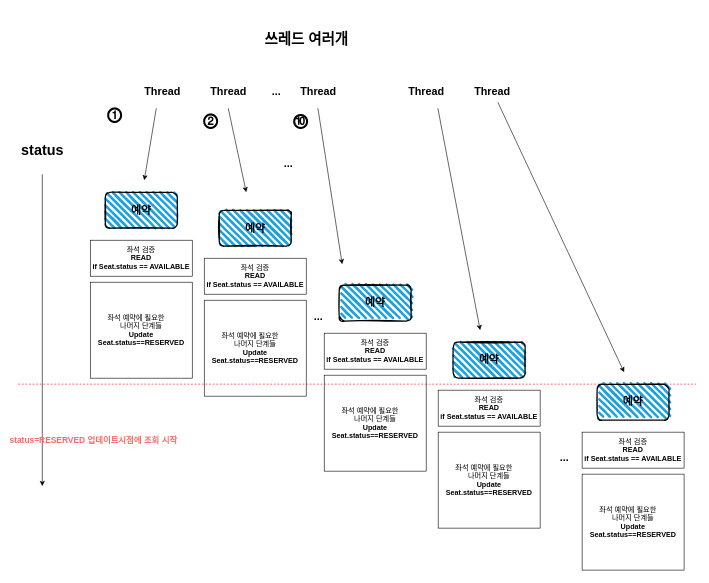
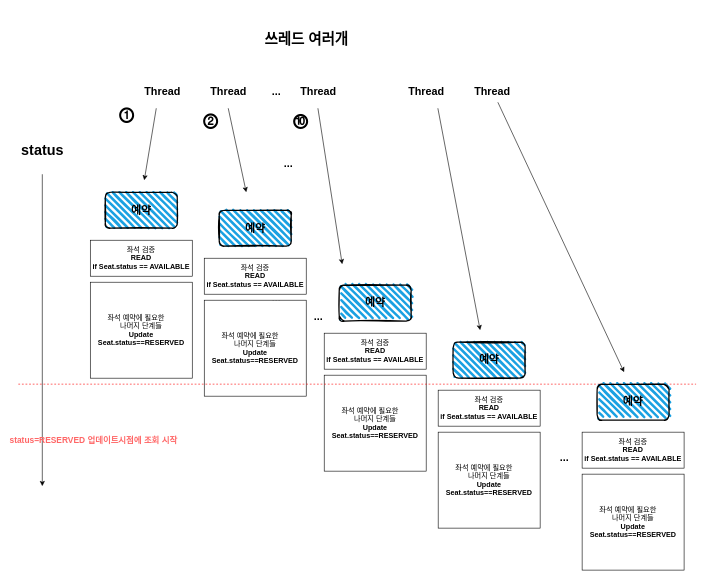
(114, 114) -> (126, 114)
